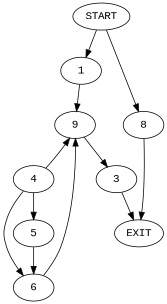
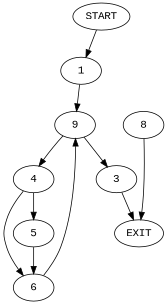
(121, 67) -> none
(56, 157) -> (53, 148)
